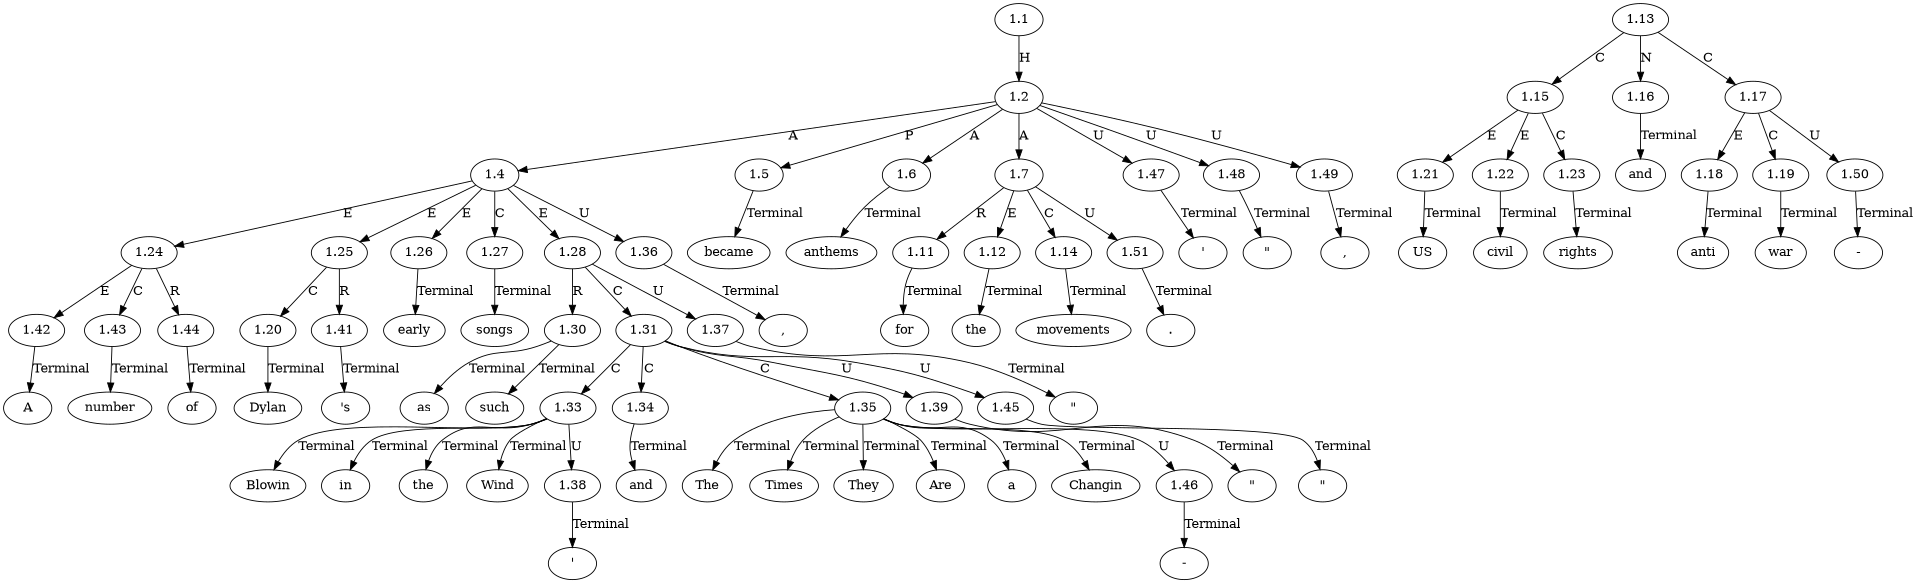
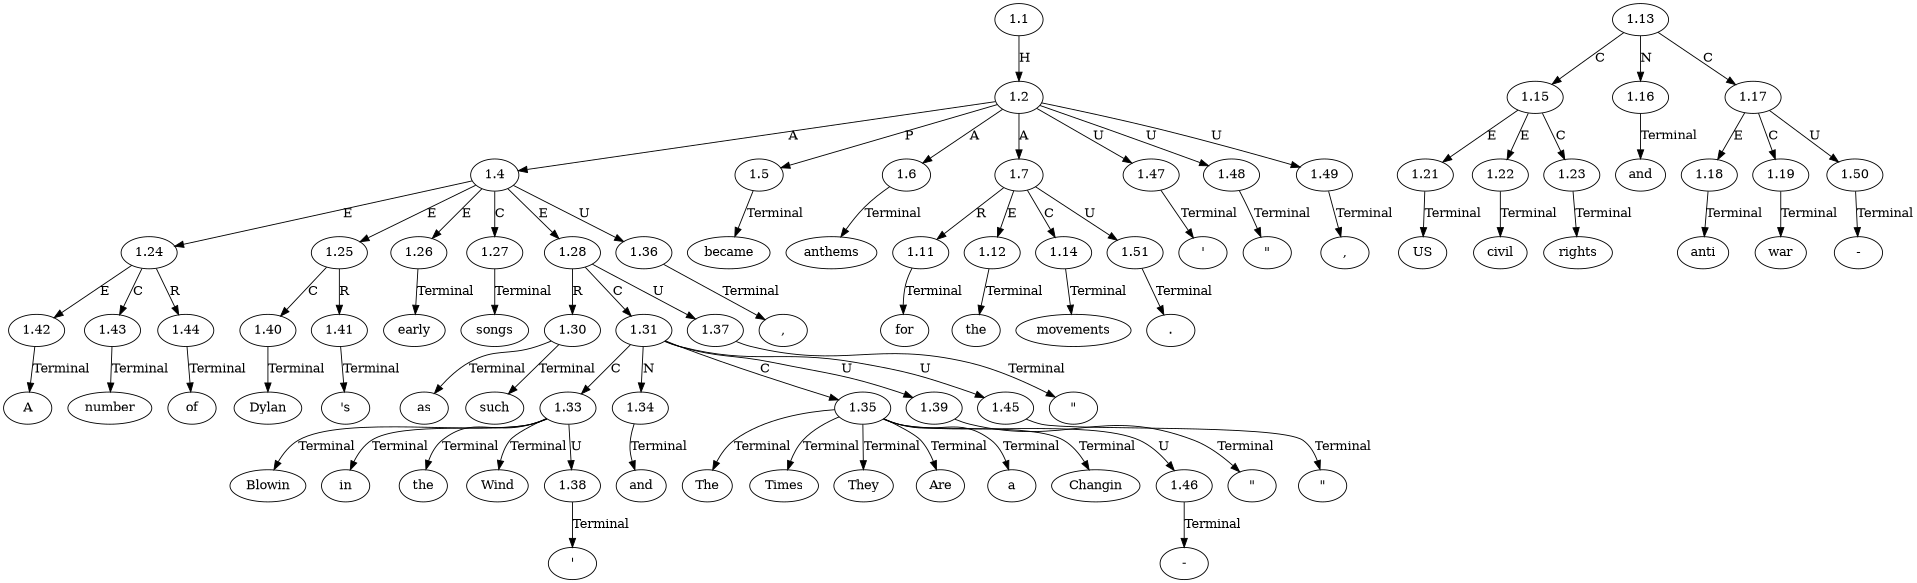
(268, 330) -> (268, 330)
(649, 369) -> (649, 369)
